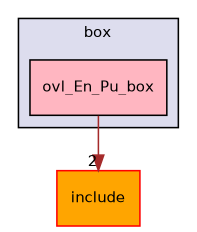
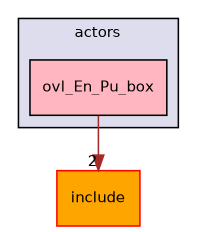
(98, 33) -> (98, 33)
